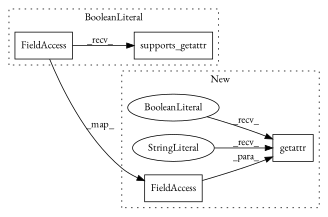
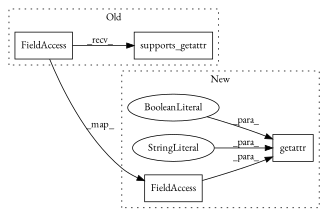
(114, 18) -> (114, 18)
(246, 120) -> (246, 120)
(246, 142) -> (246, 142)
